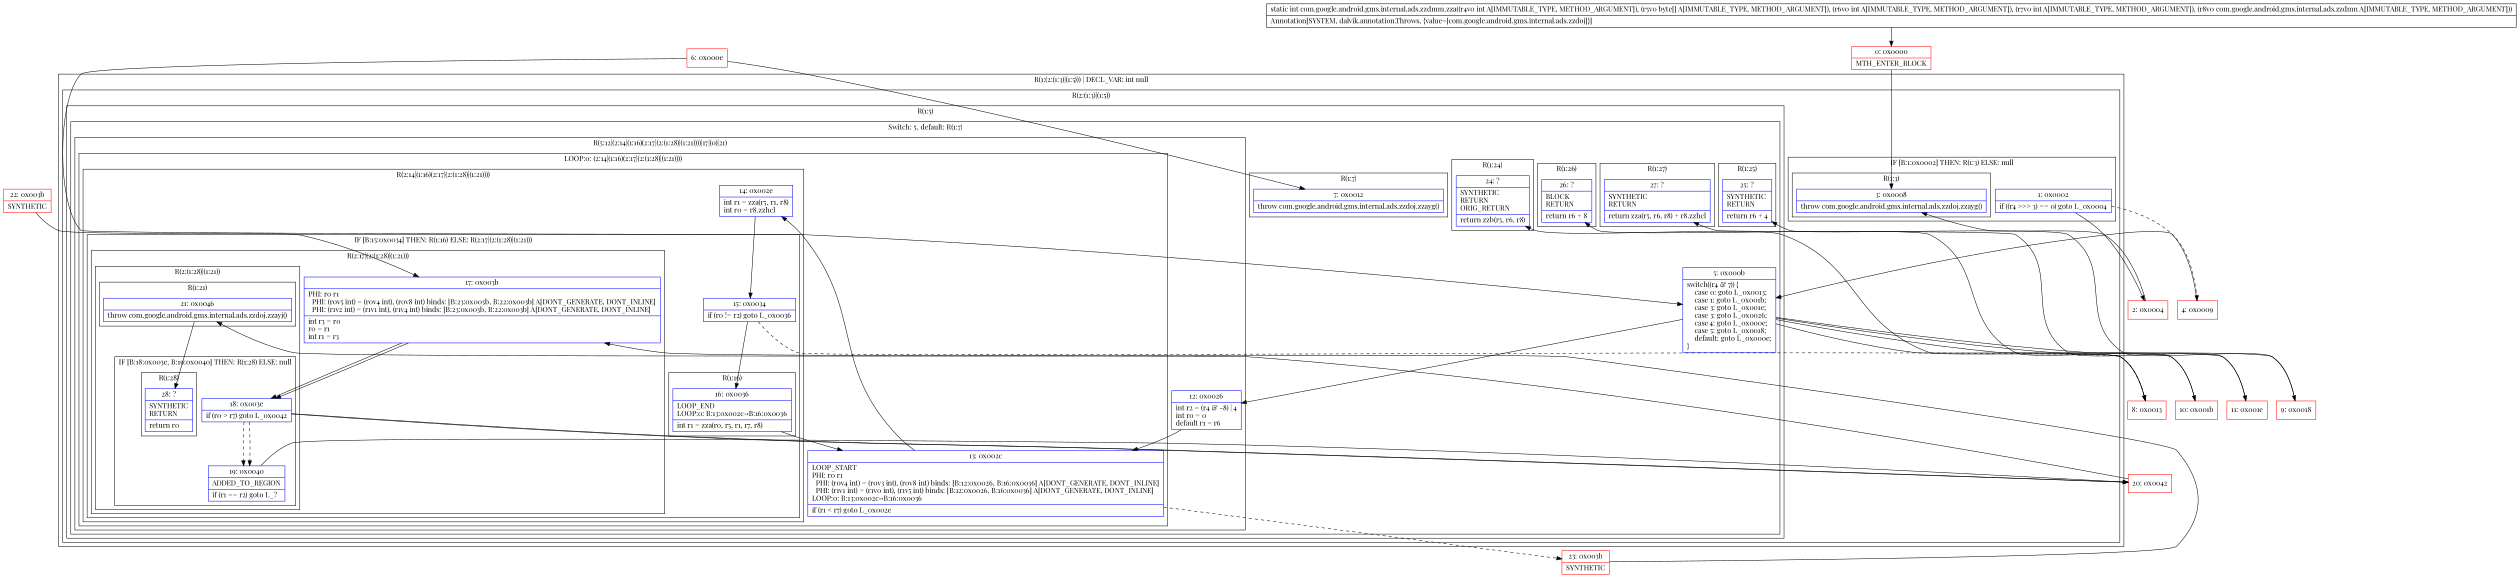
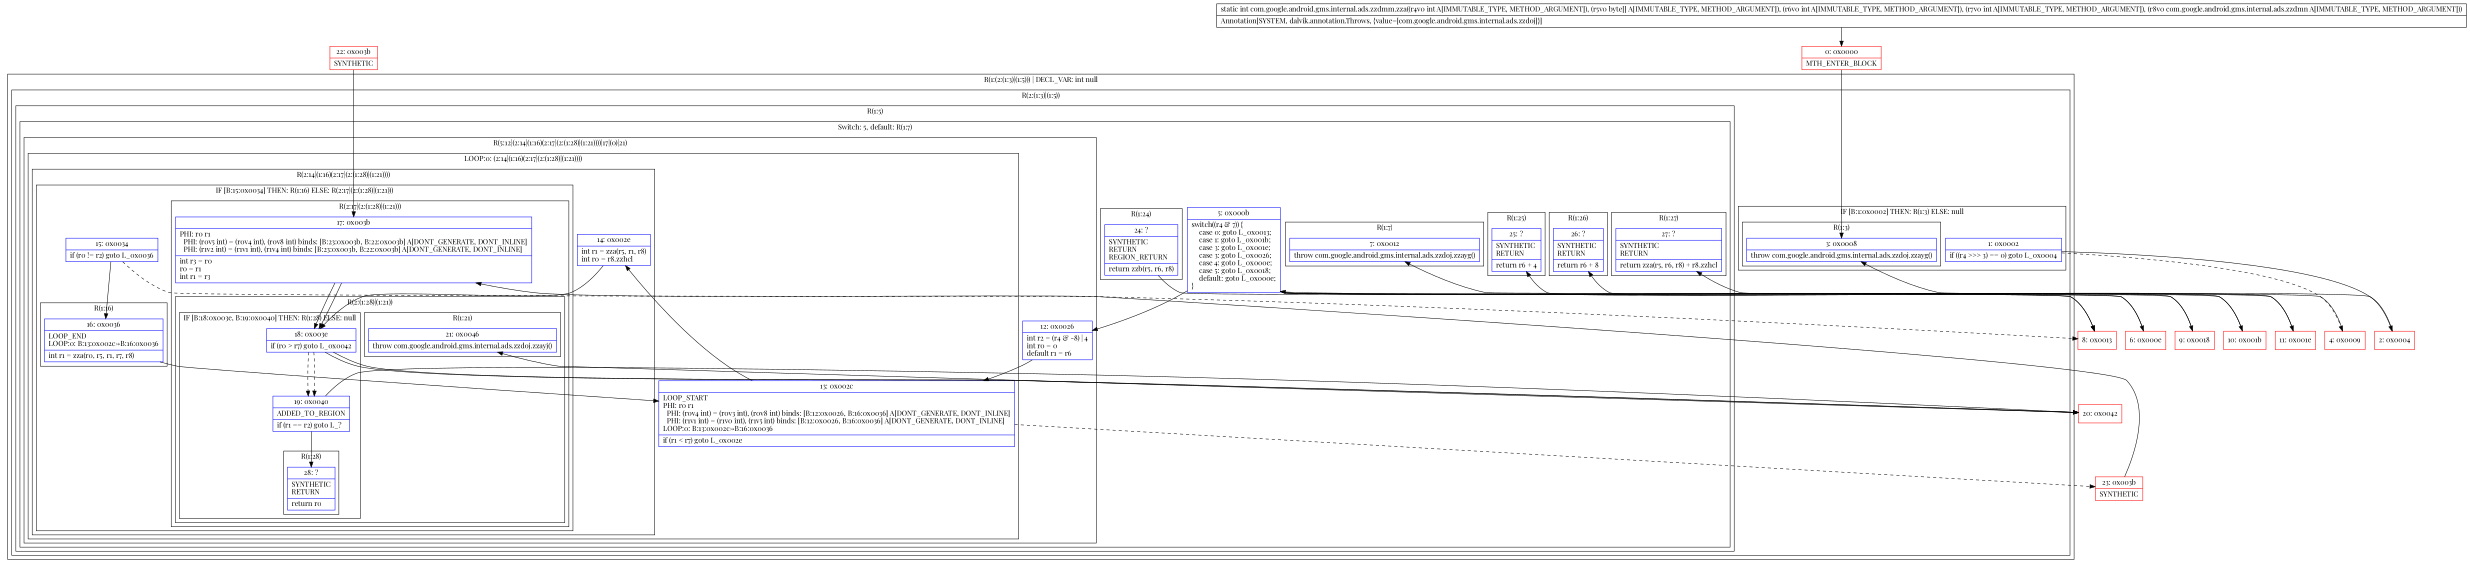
(1558, 197) -> (1577, 246)
(1485, 208) -> (1138, 257)
(851, 237) -> (1719, 294)
(753, 255) -> (464, 295)
(1853, 290) -> (1630, 294)
(185, 353) -> (311, 447)
